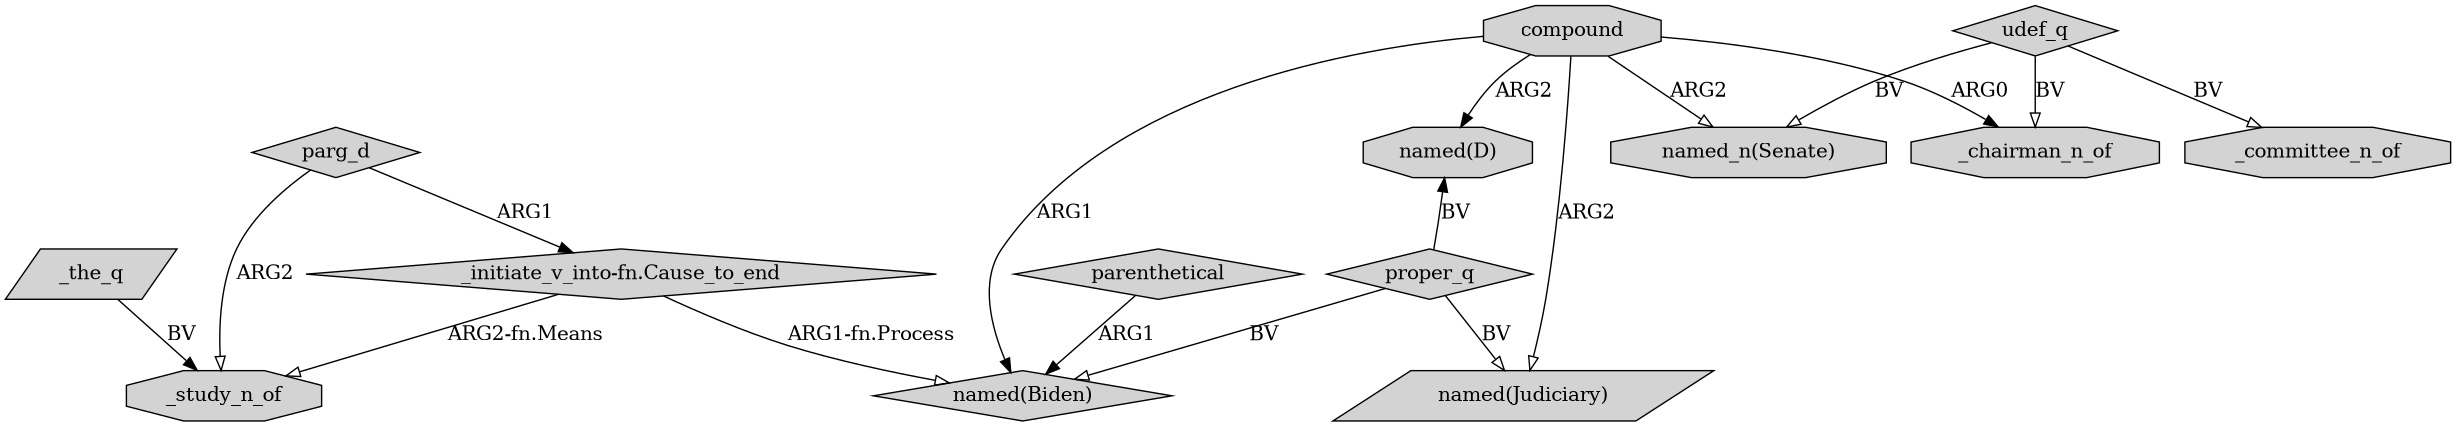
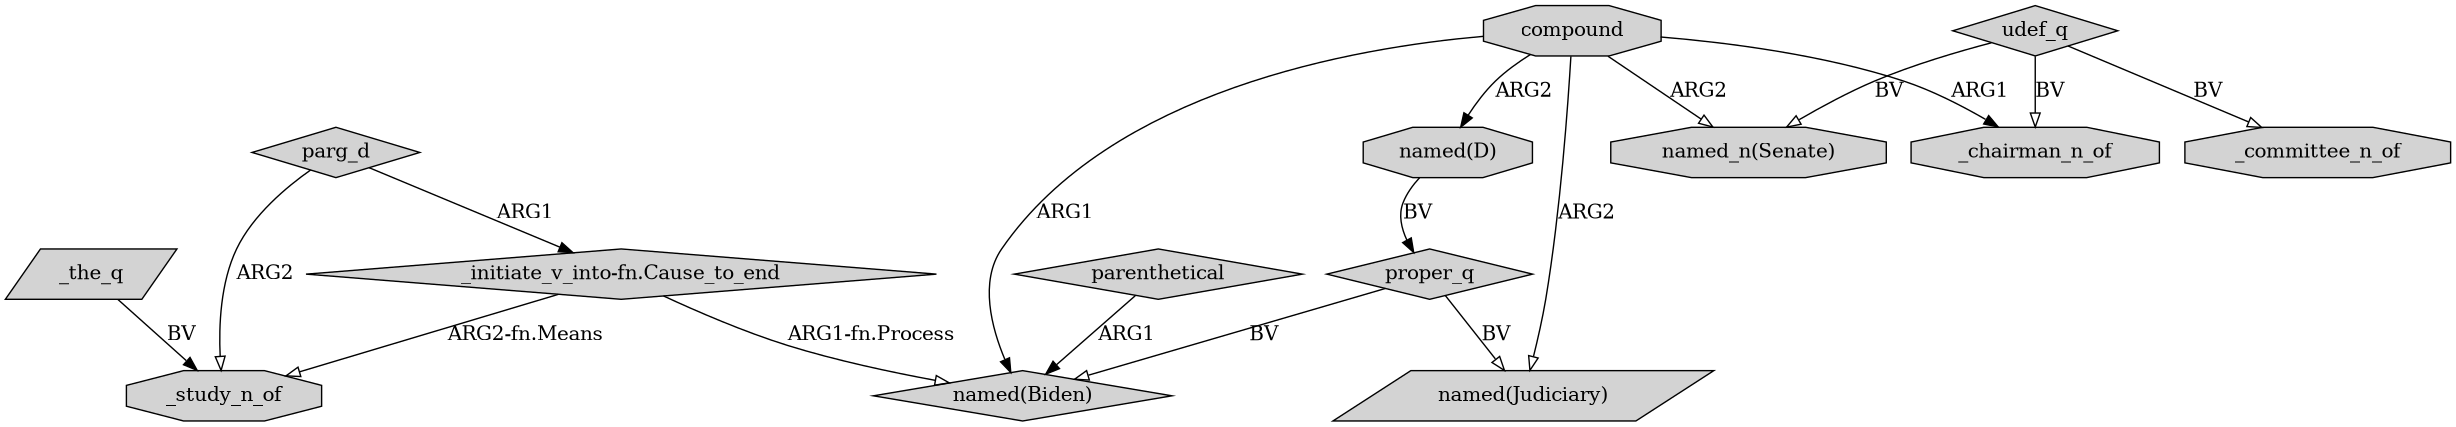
(1980, 92) -> (1980, 92)
(1438, 221) -> (1402, 207)
